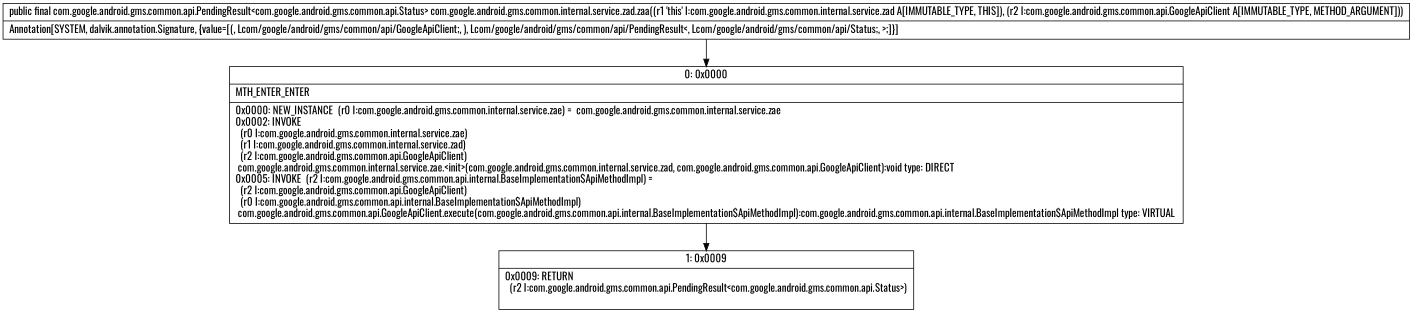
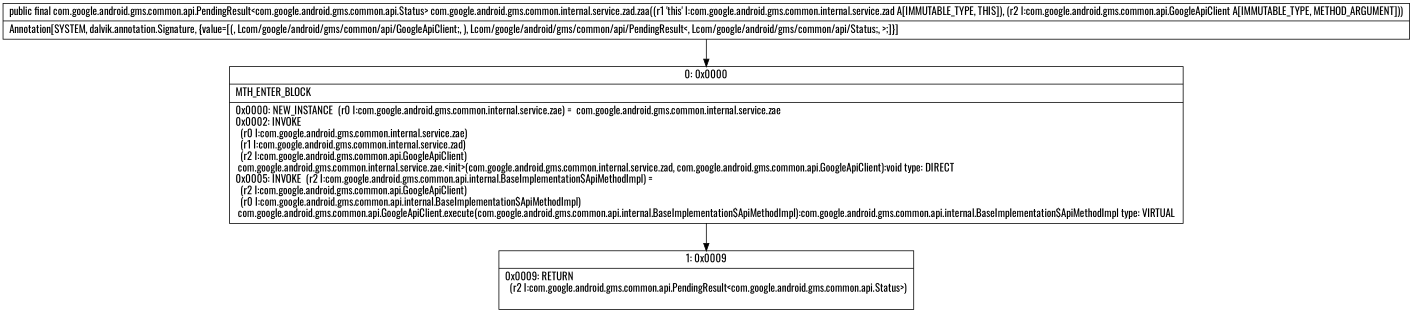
(273, 93) -> (274, 93)
